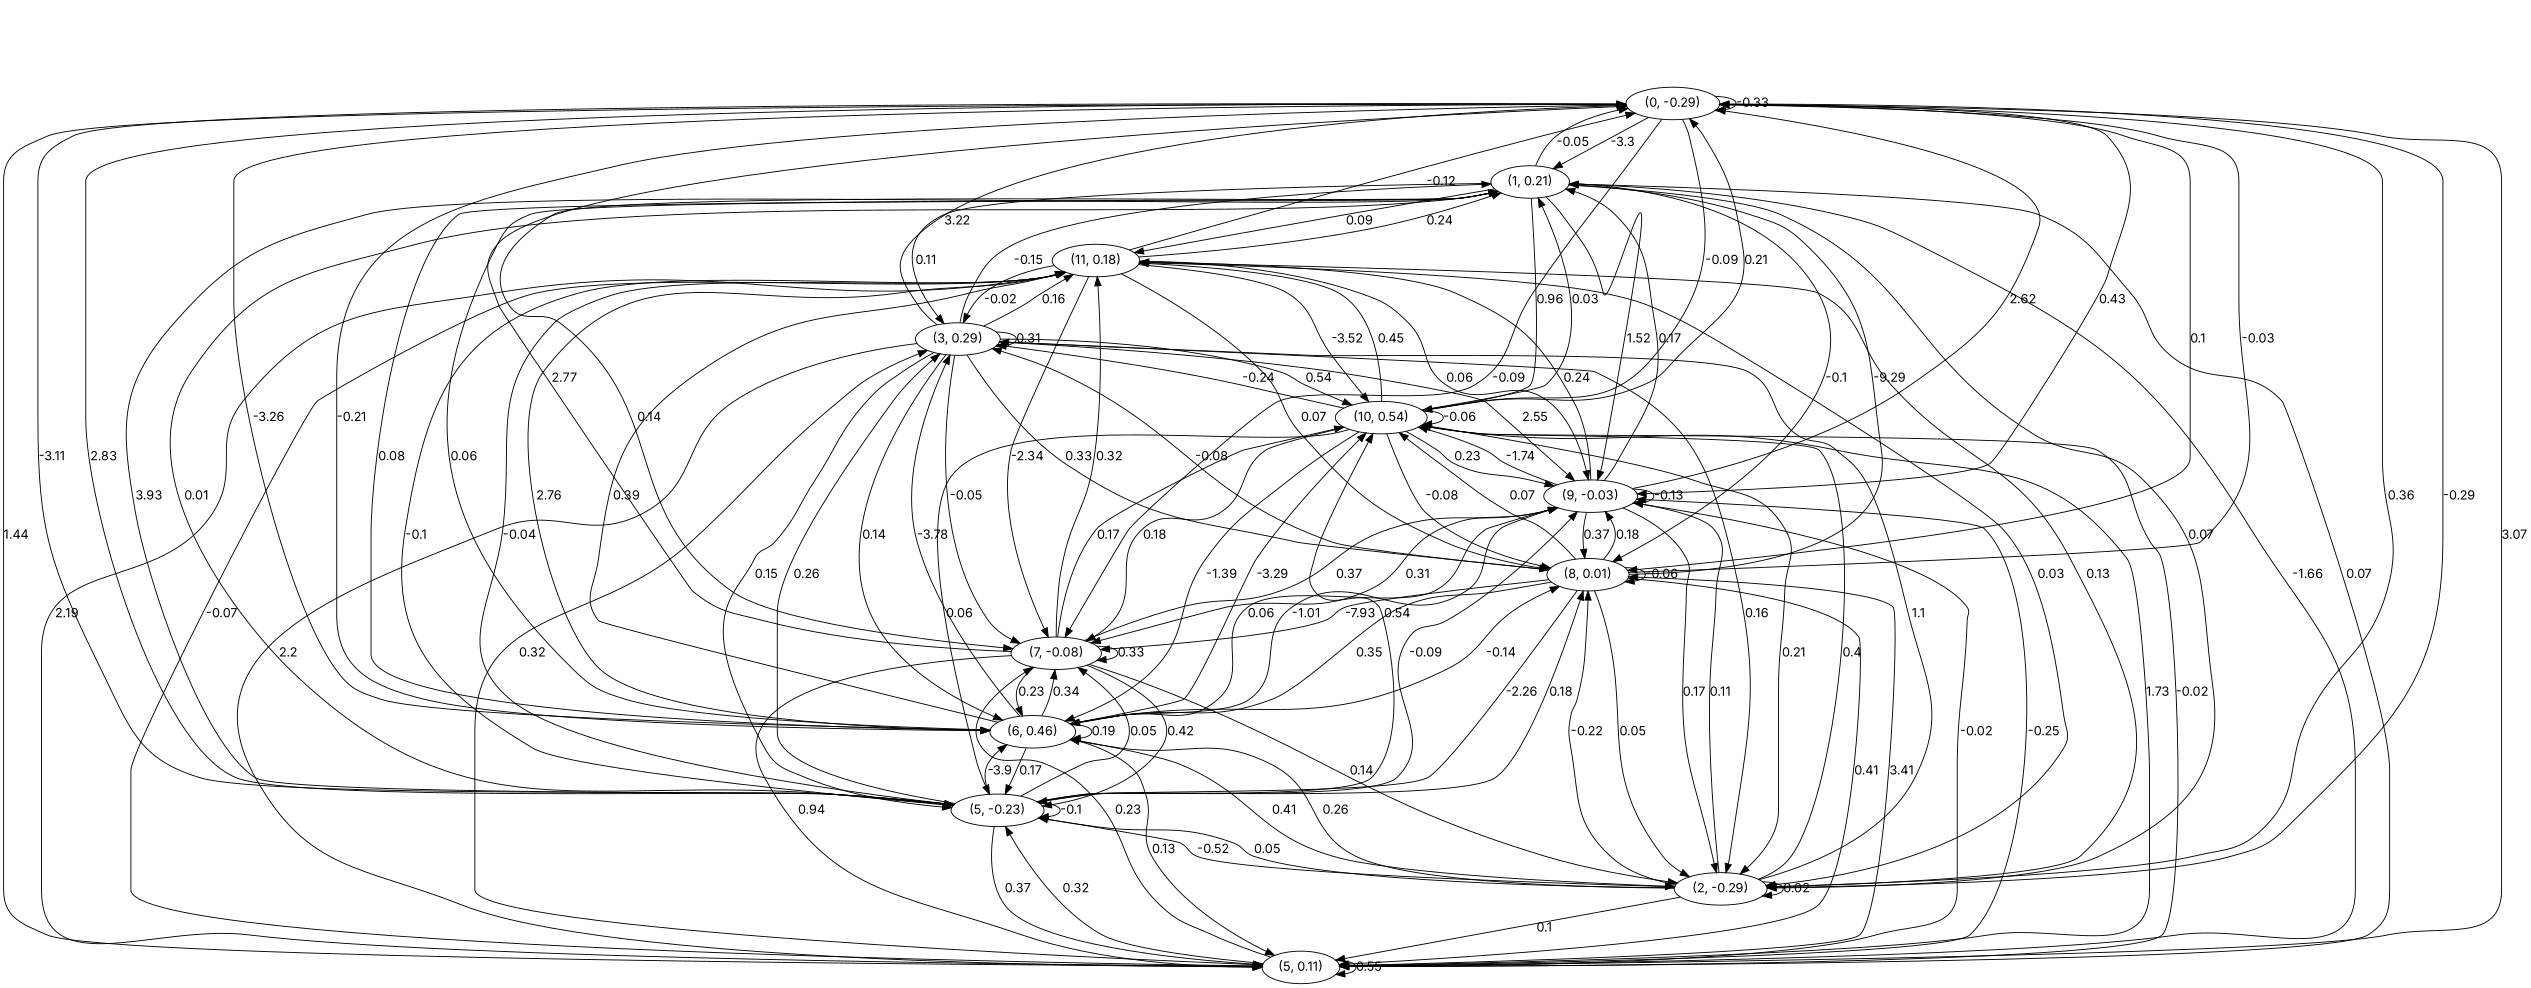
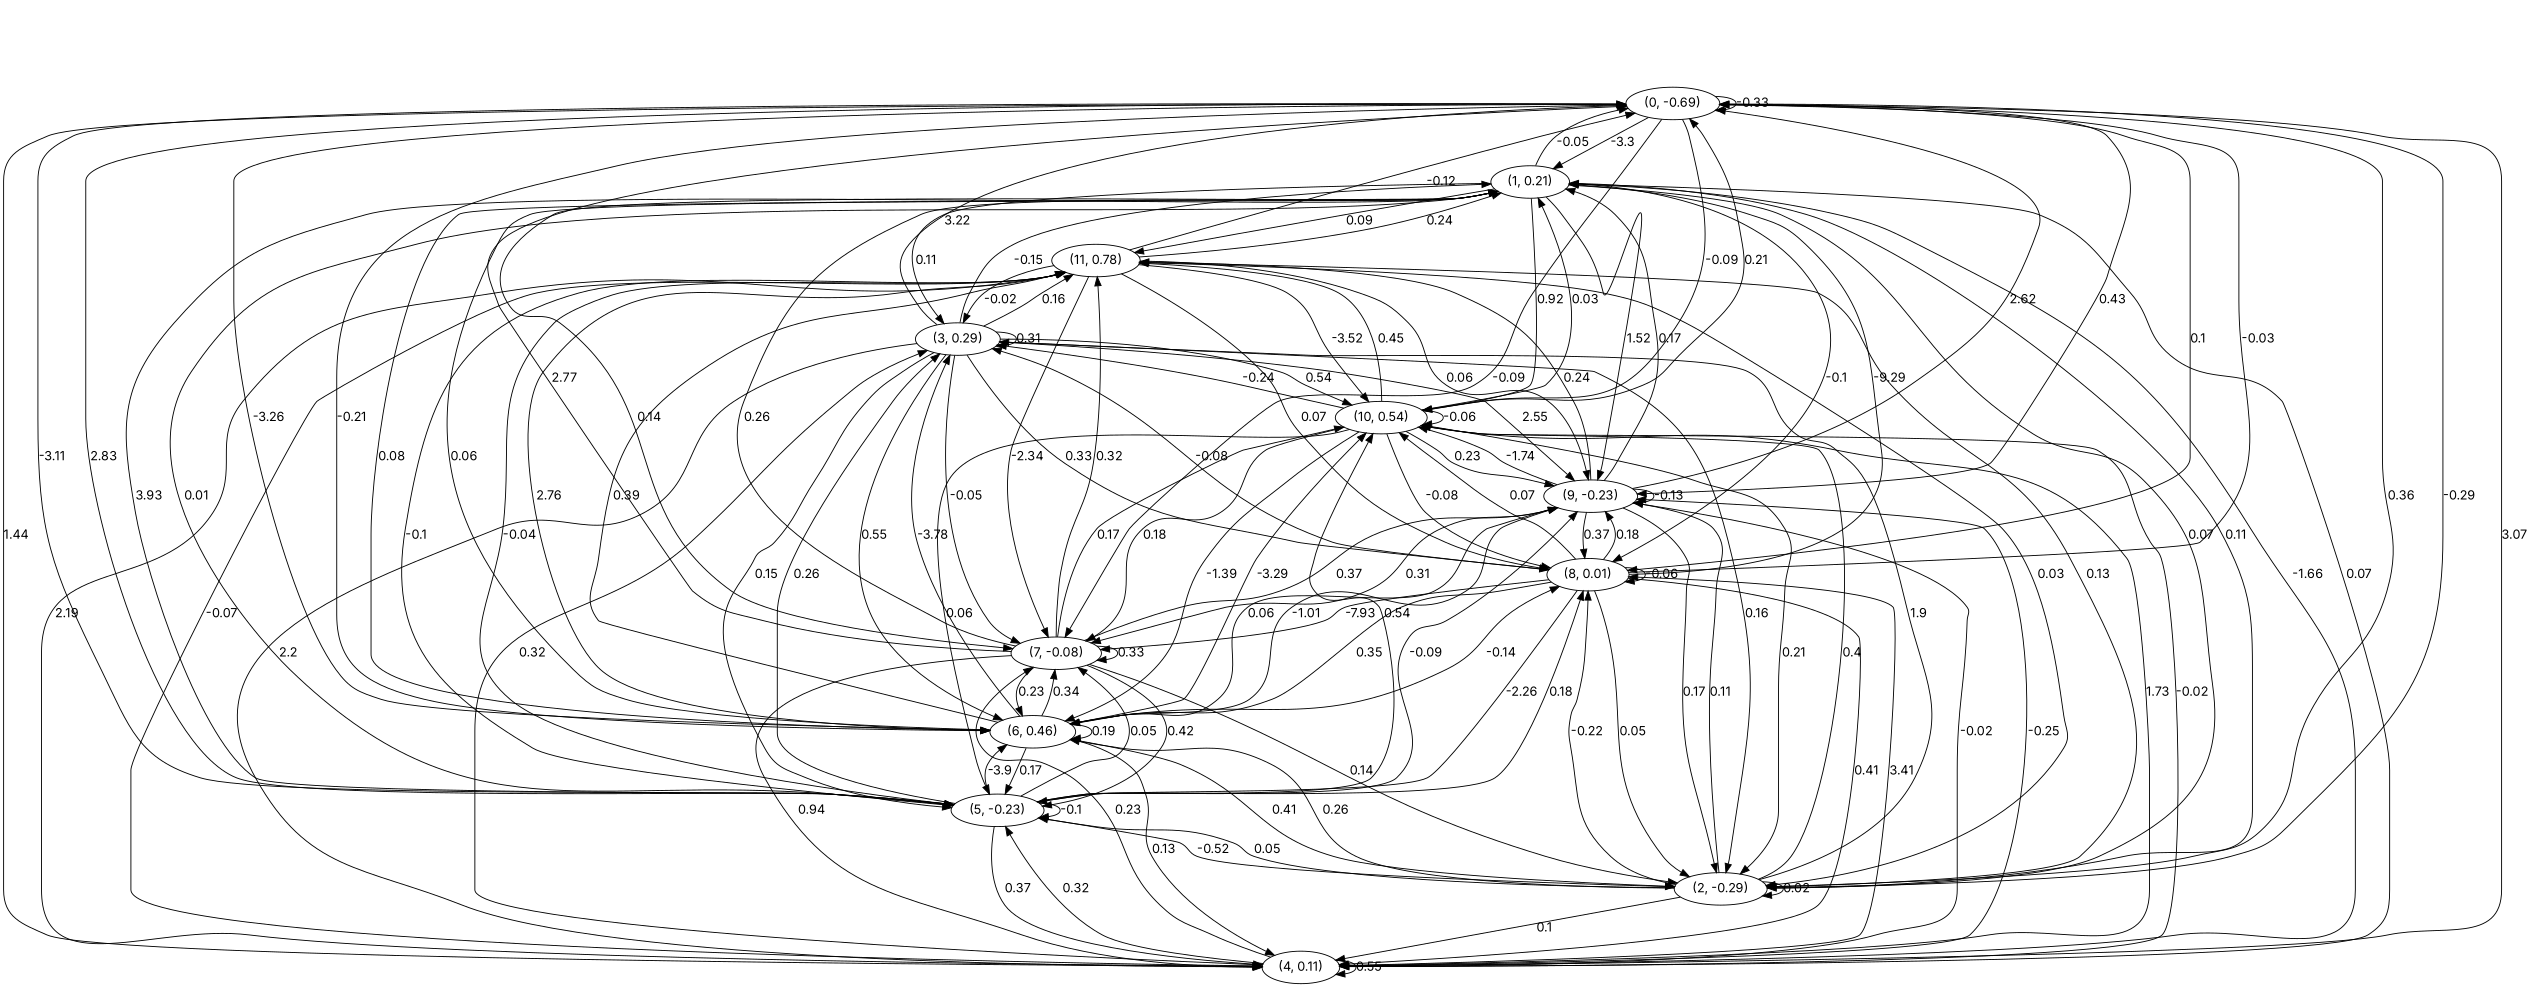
(1673, 103) -> (1673, 103)
none -> (876, 236)
(1096, 261) -> (1096, 261)
(1551, 300) -> (1551, 300)
(1591, 496) -> (1591, 496)
(874, 535) -> (874, 535)
none -> (2229, 548)
(1919, 614) -> (1919, 614)
(1301, 967) -> (1301, 967)
